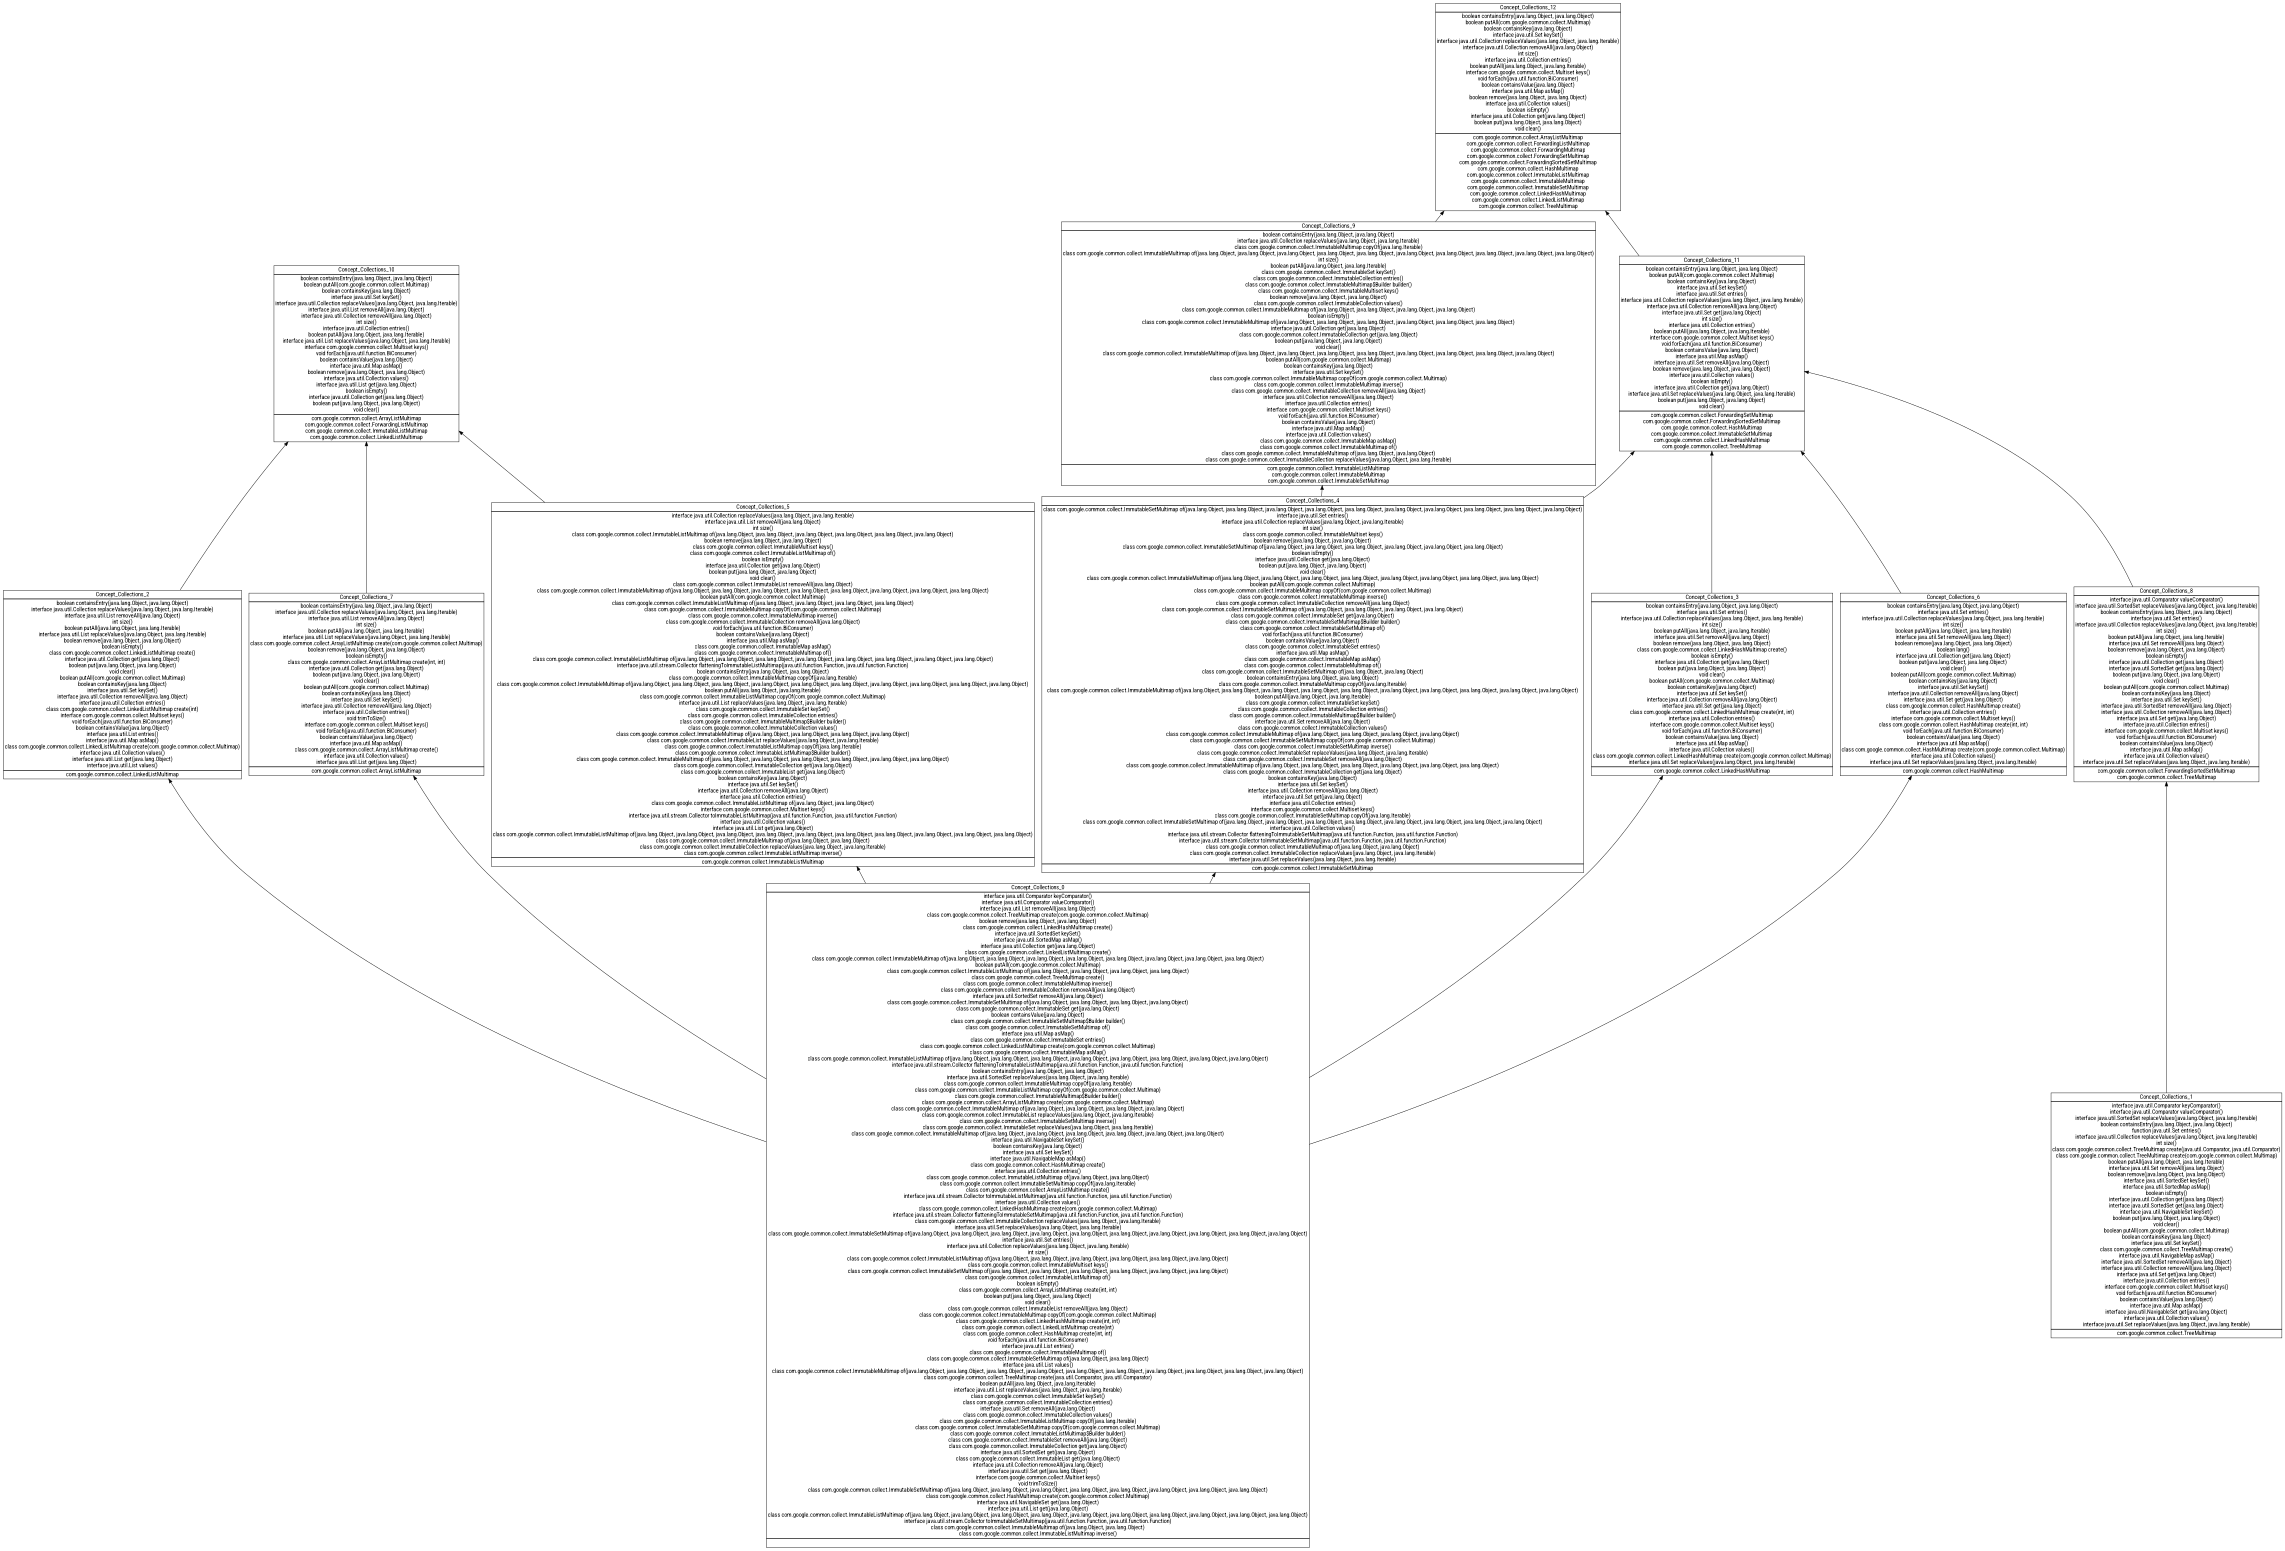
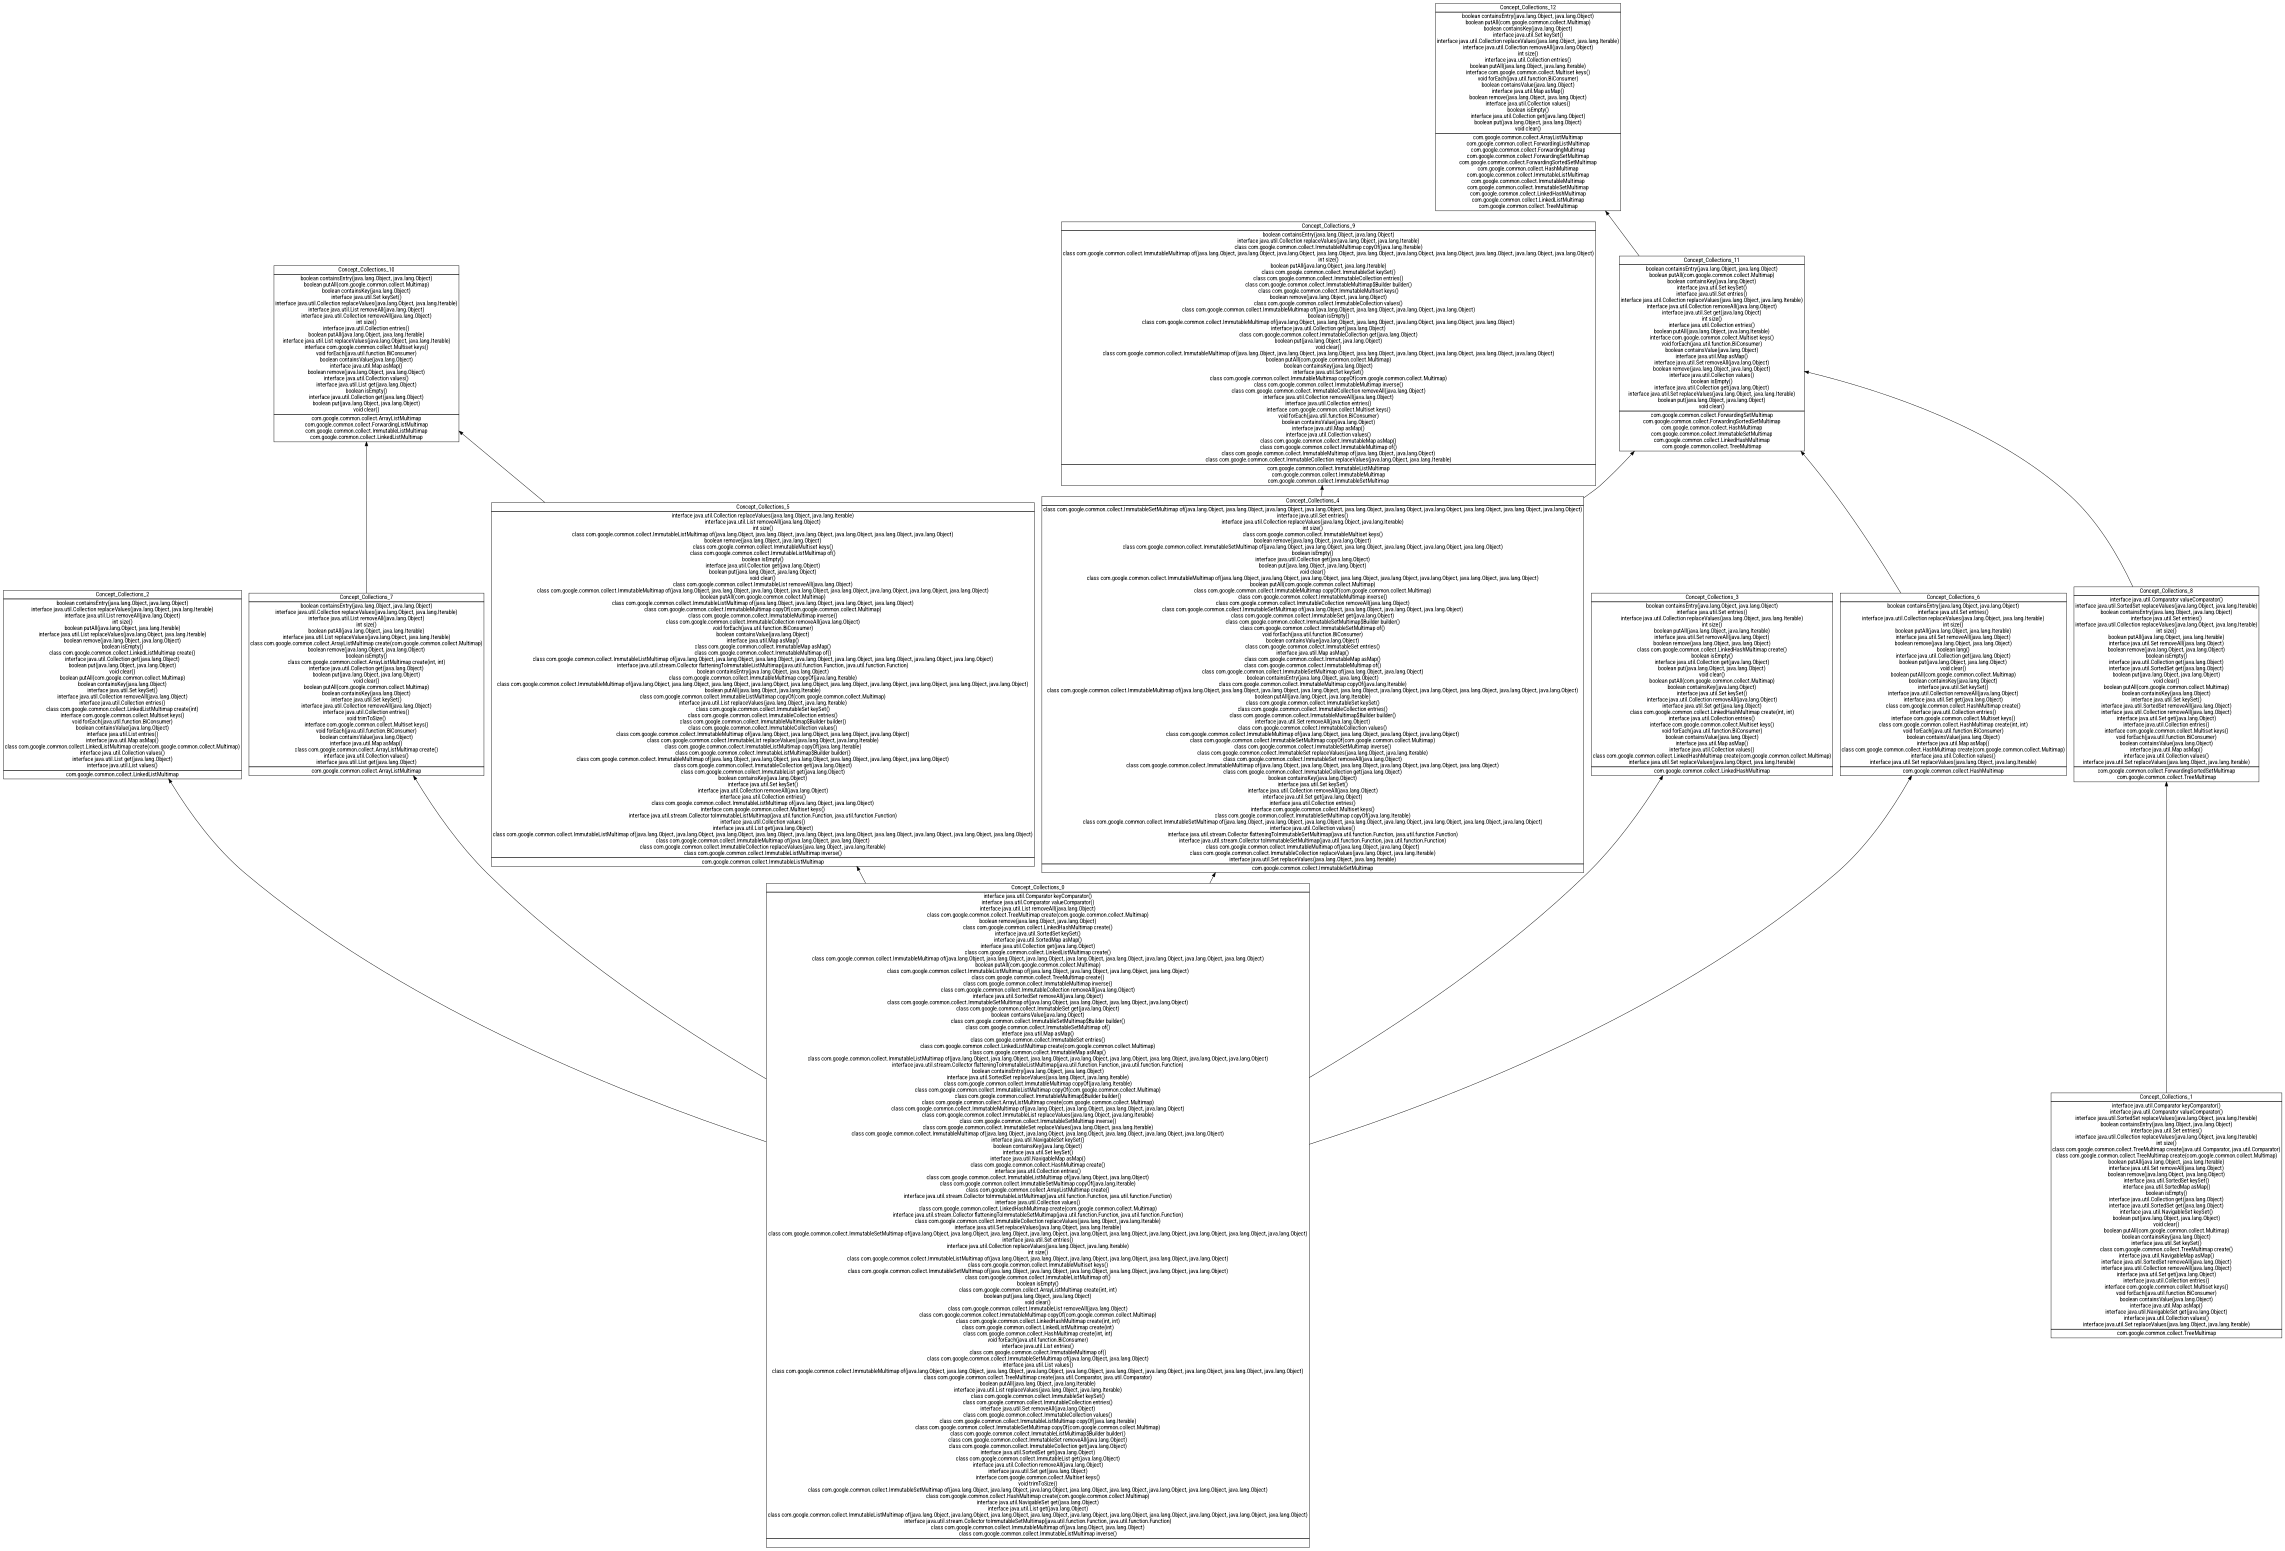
(1438, 218) -> none
(230, 516) -> none
(1712, 524) -> none
(2166, 1131) -> (2166, 1131)
